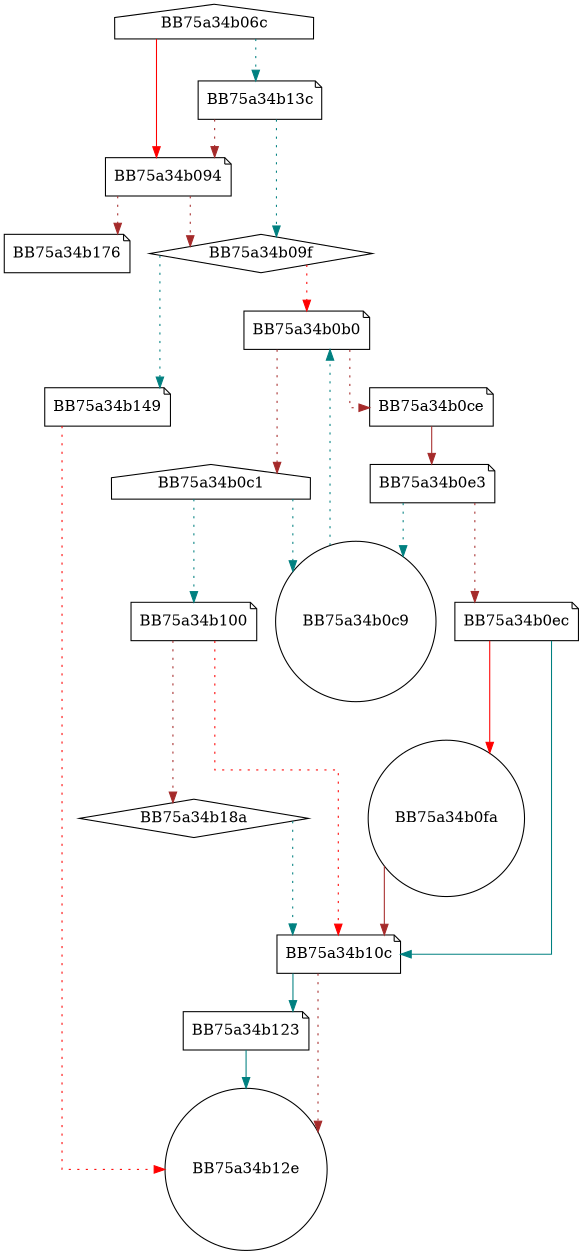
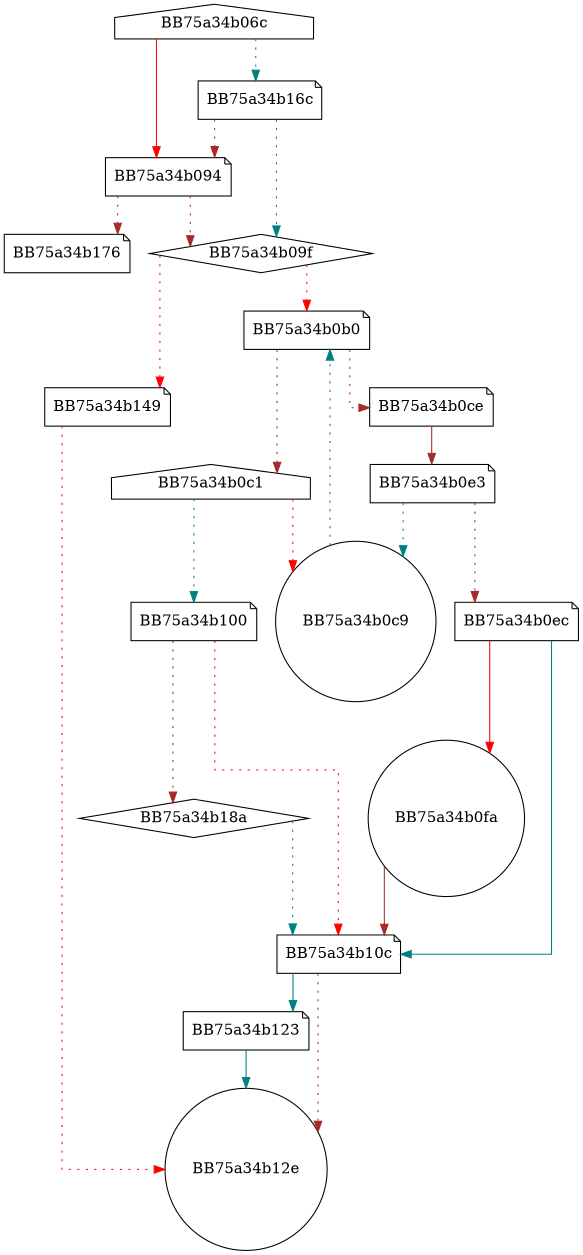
(260, 100) -> (260, 100)
(160, 316) -> (160, 316)
(293, 530) -> (293, 530)
